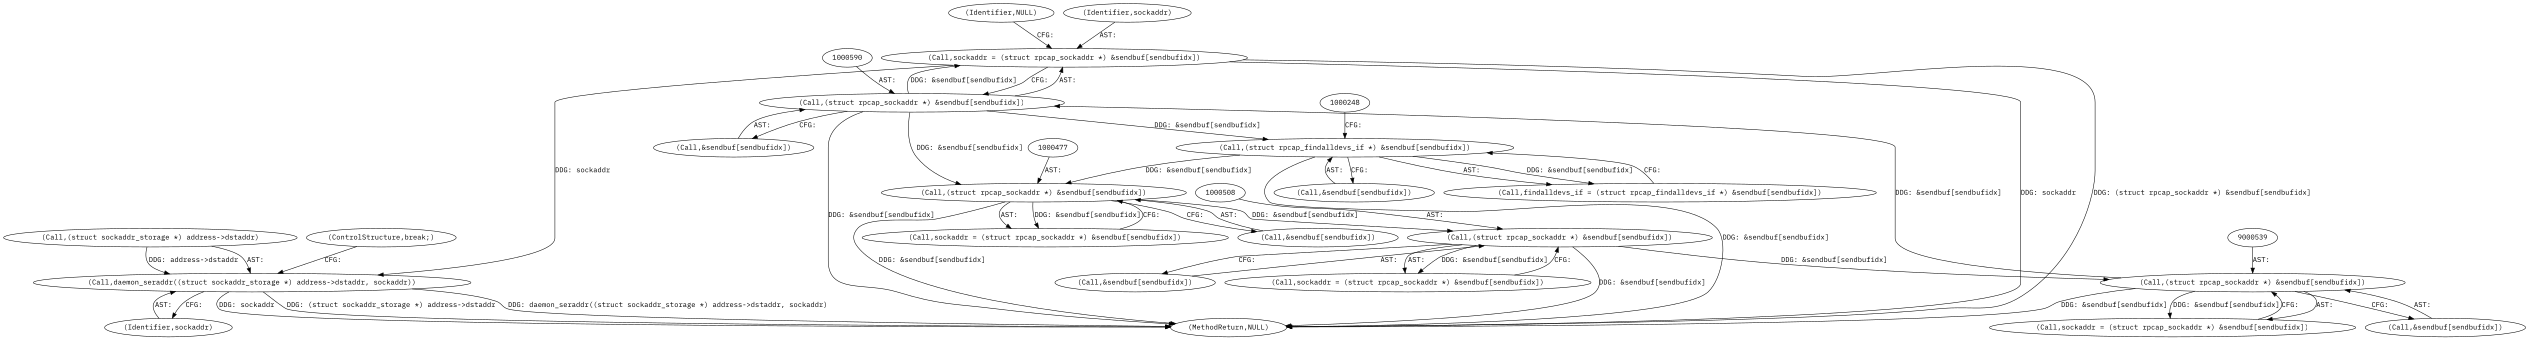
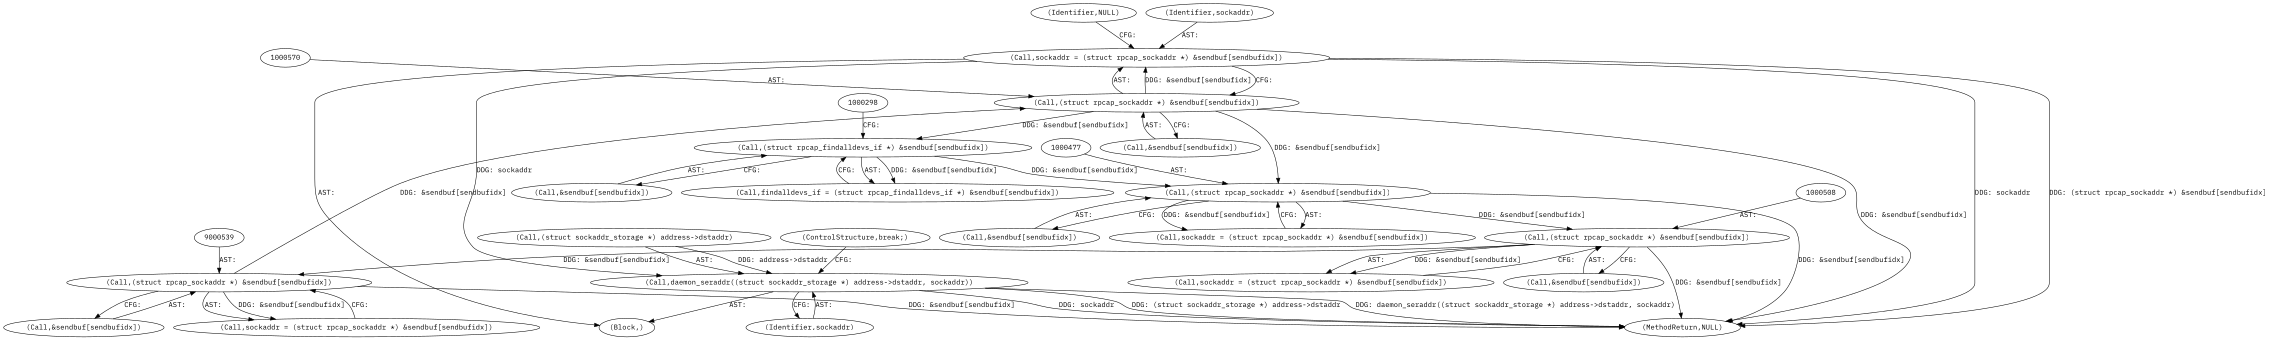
(847, 58) -> (285, 58)
(1345, 103) -> (863, 103)
(1700, 218) -> none
none -> (627, 328)
